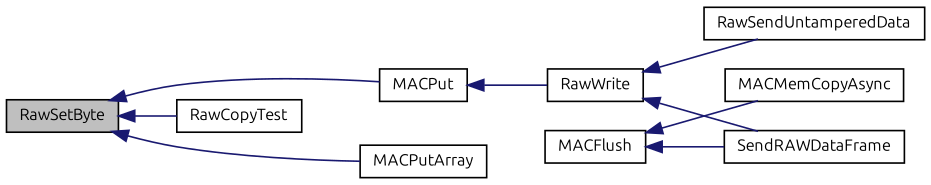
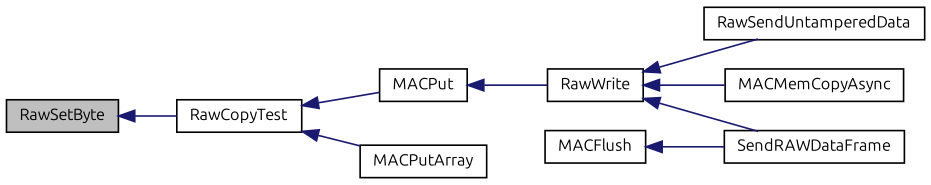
(252, 79) -> (349, 98)
(722, 111) -> (692, 85)
(243, 155) -> (339, 141)
